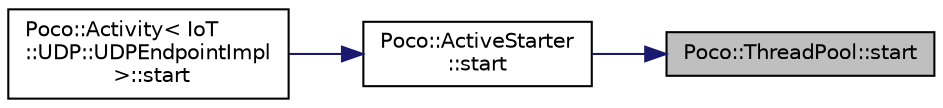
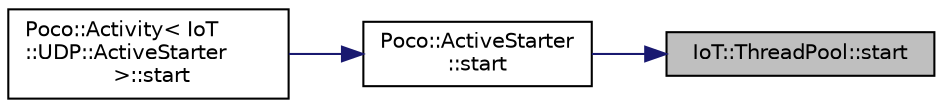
(148, 54) -> (148, 54)
(800, 54) -> (800, 54)
